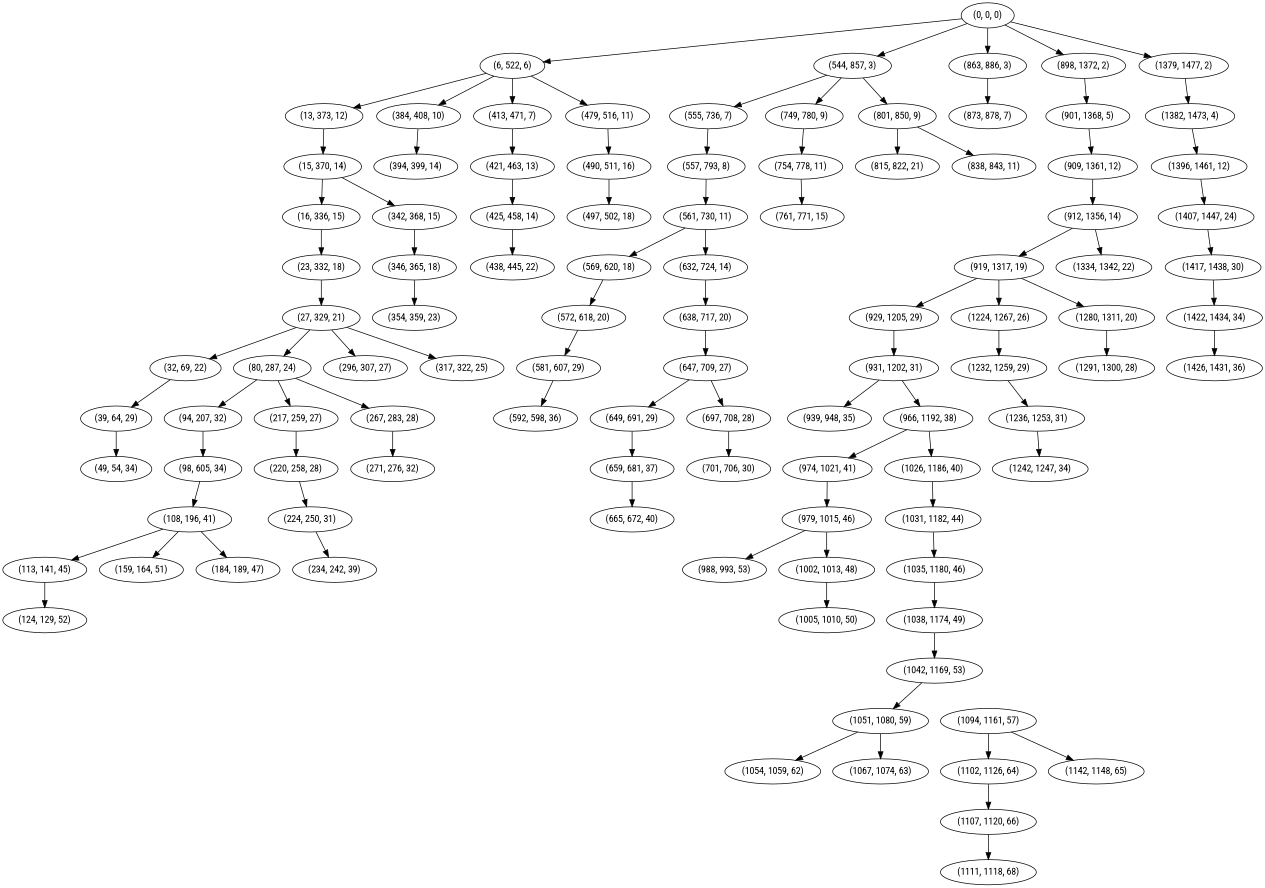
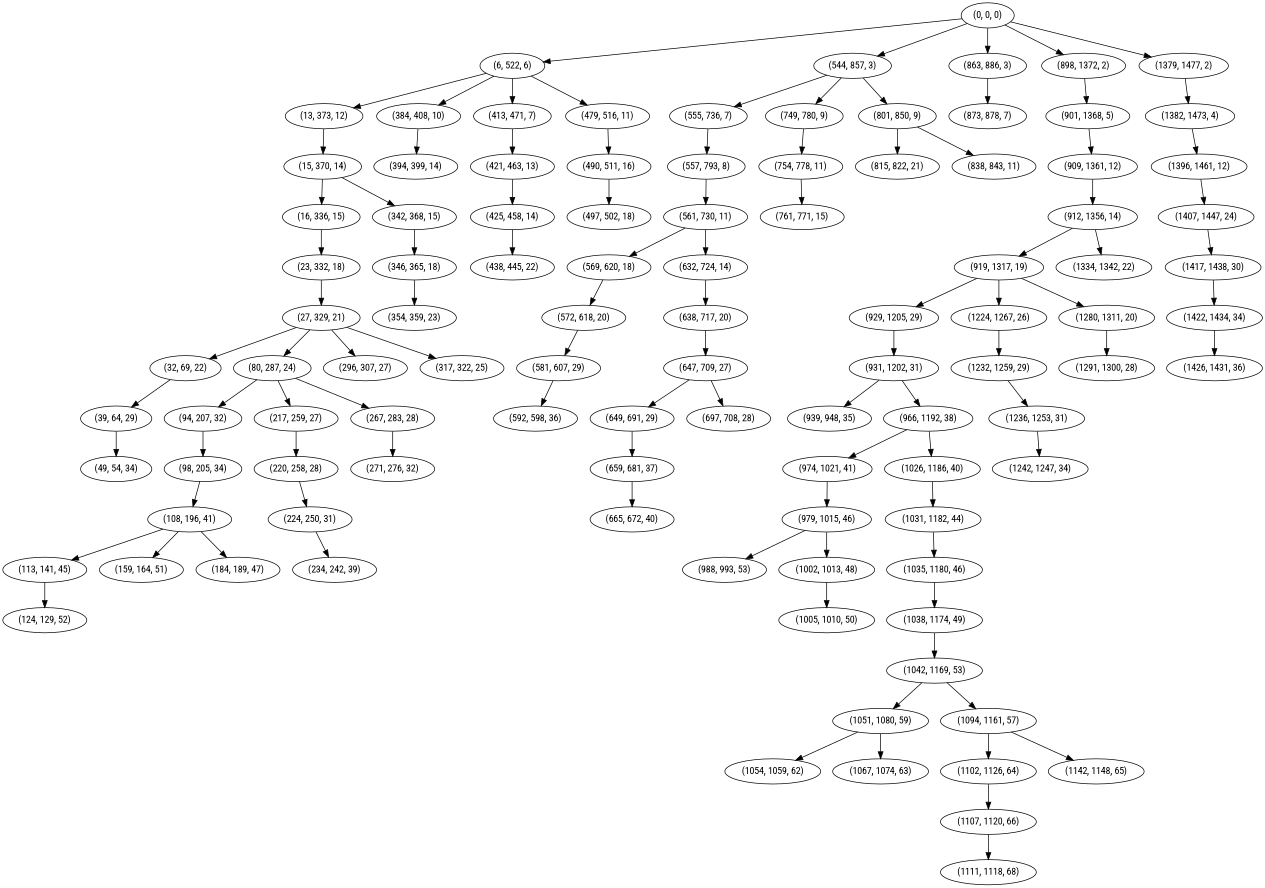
(203, 469) -> (203, 469)
(729, 469) -> none
none -> (959, 693)
